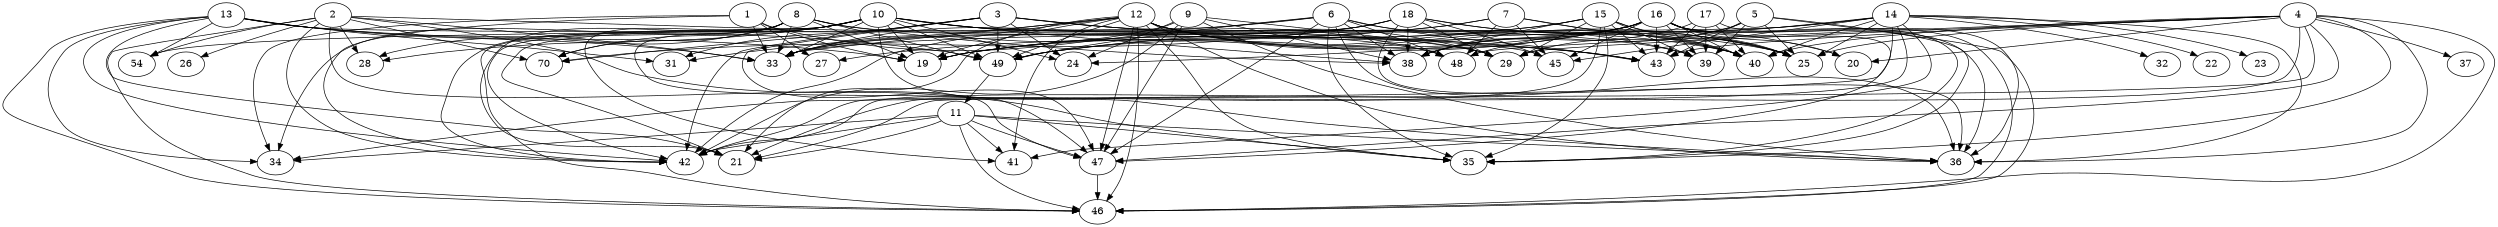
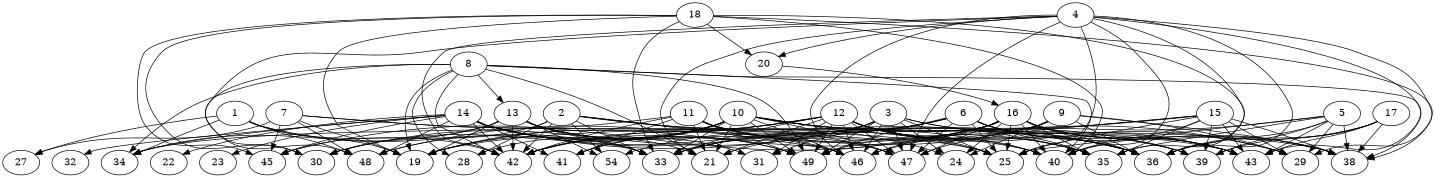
(786, 37) -> (488, 86)
(1454, 38) -> none
(1751, 39) -> (835, 71)
(186, 64) -> none
(544, 64) -> (316, 163)
(2466, 64) -> none
(979, 86) -> (745, 137)
none -> (1250, 137)
(1098, 184) -> (875, 135)
